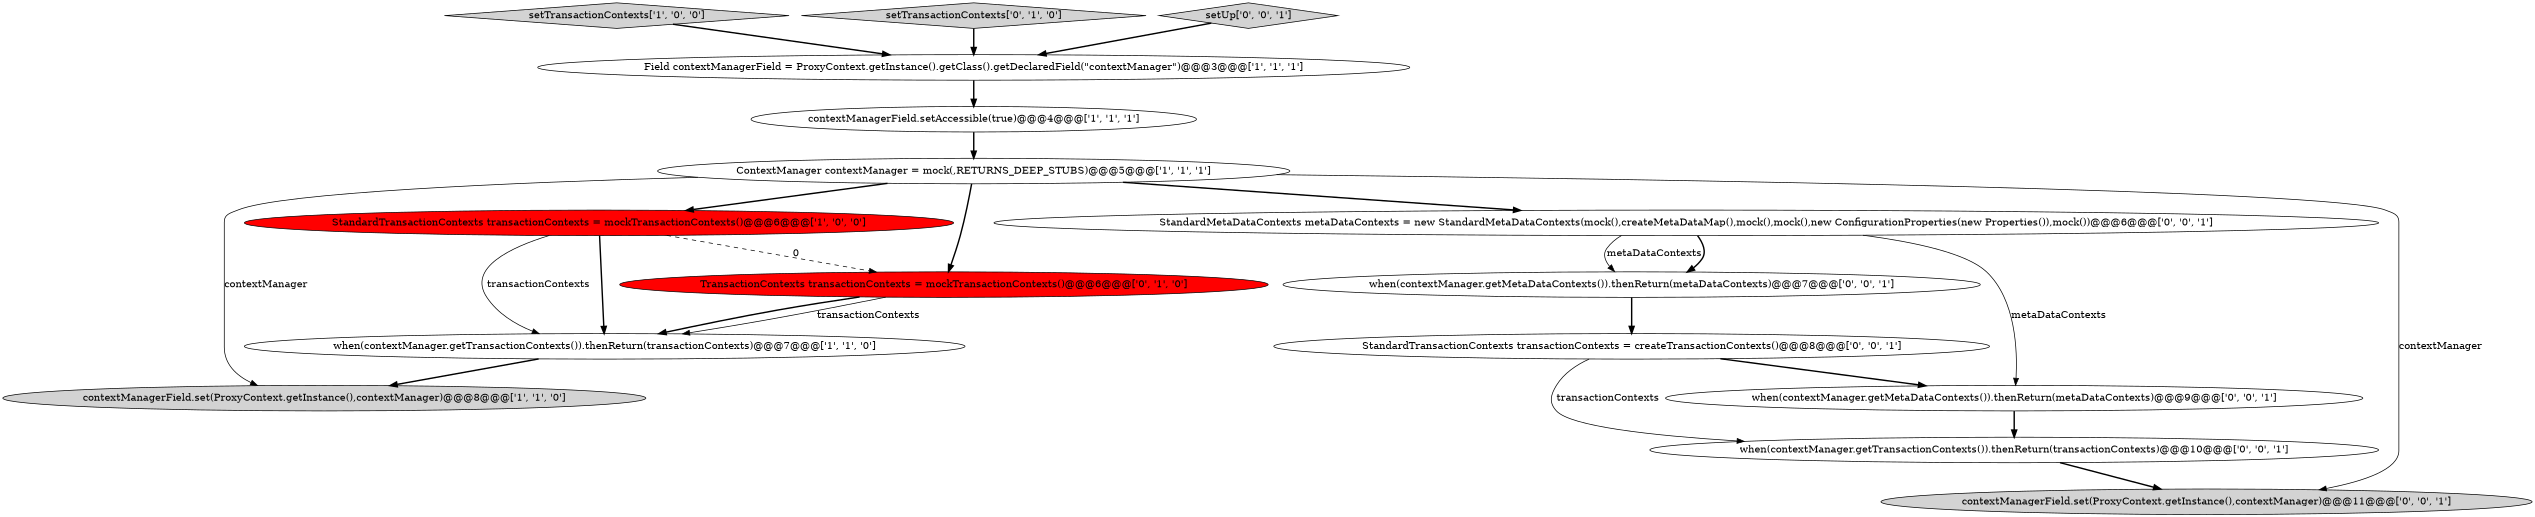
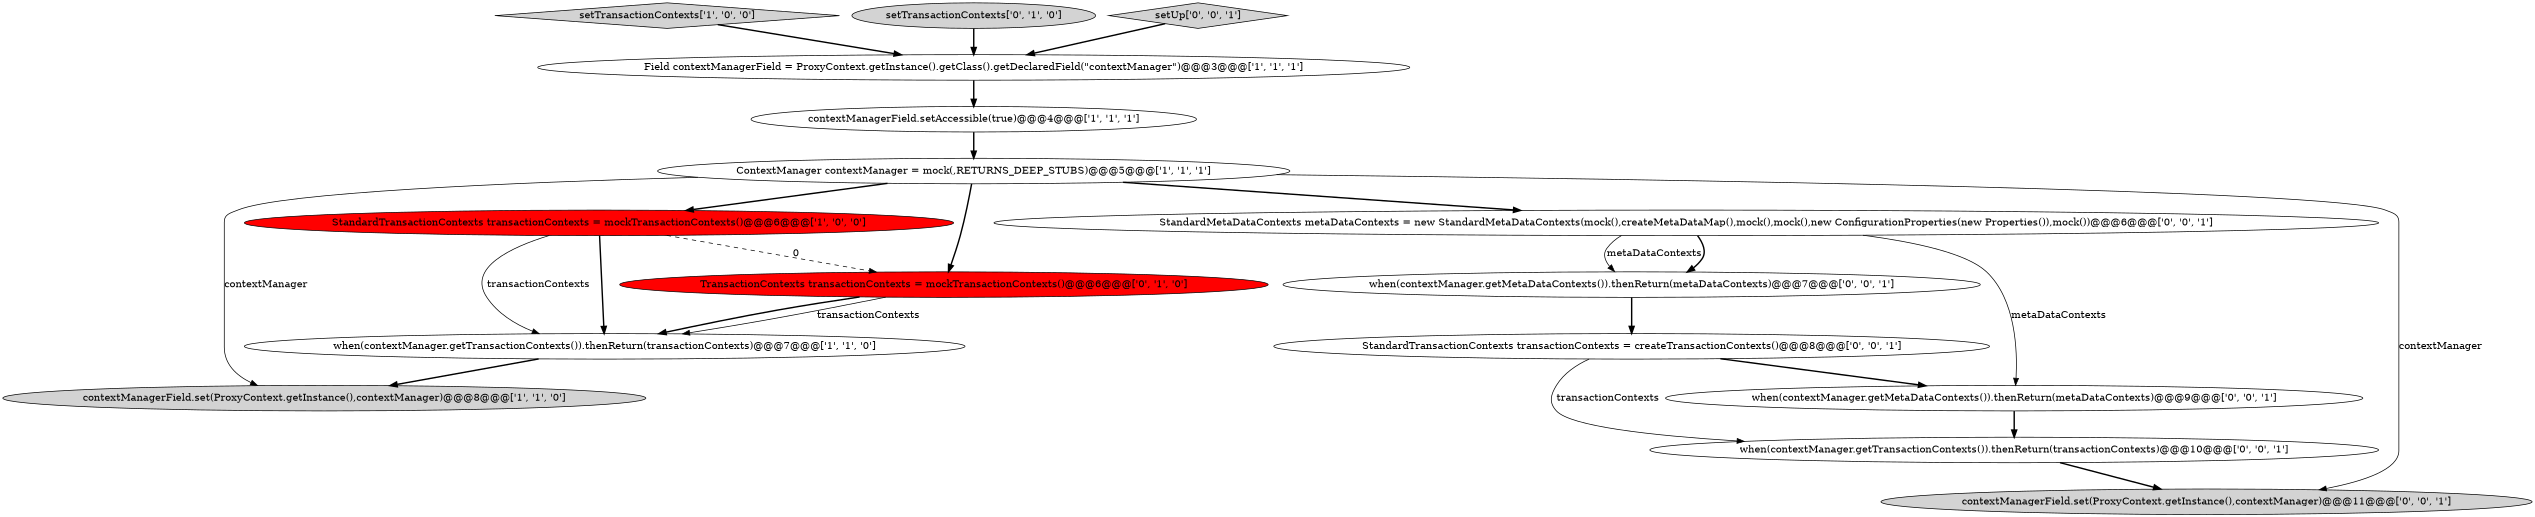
(974, 16) -> (974, 16)
